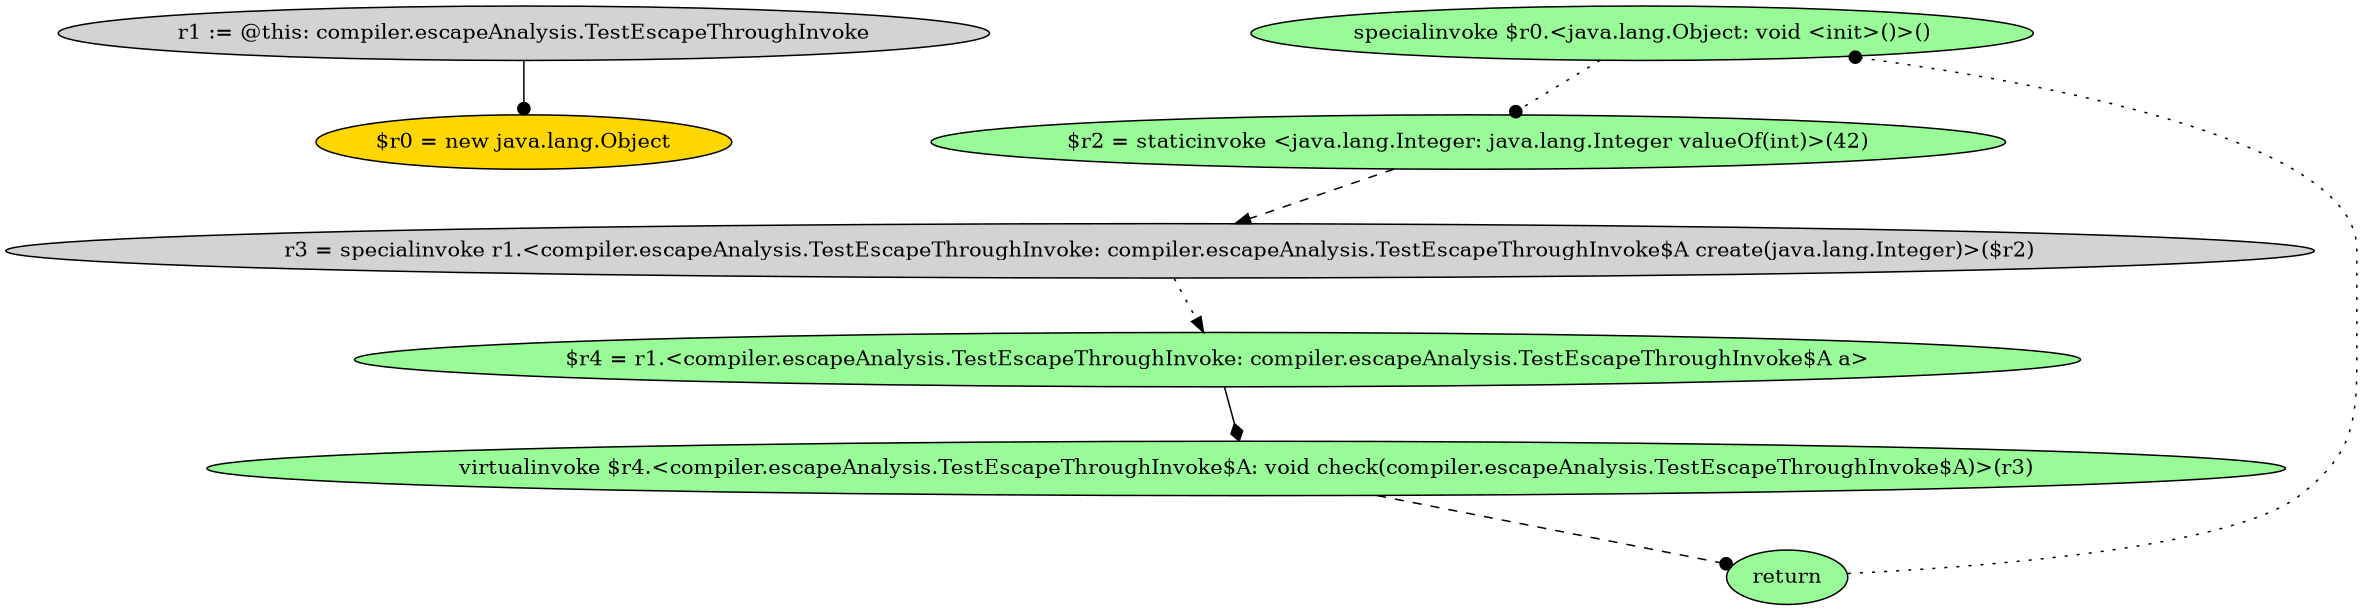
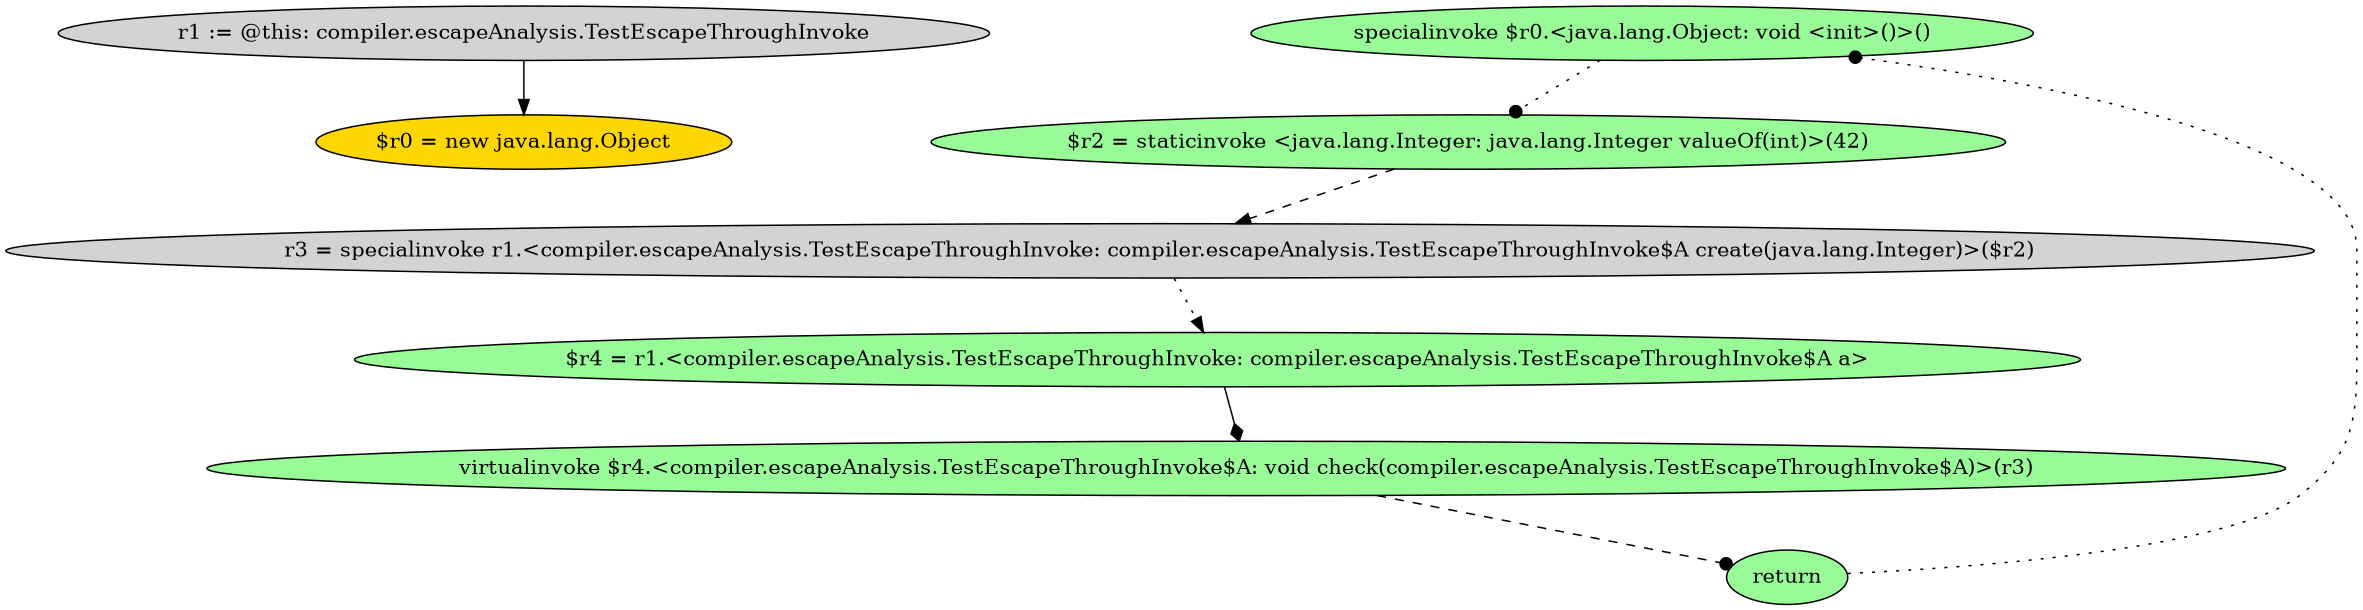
(524, 82) -> (524, 80)
